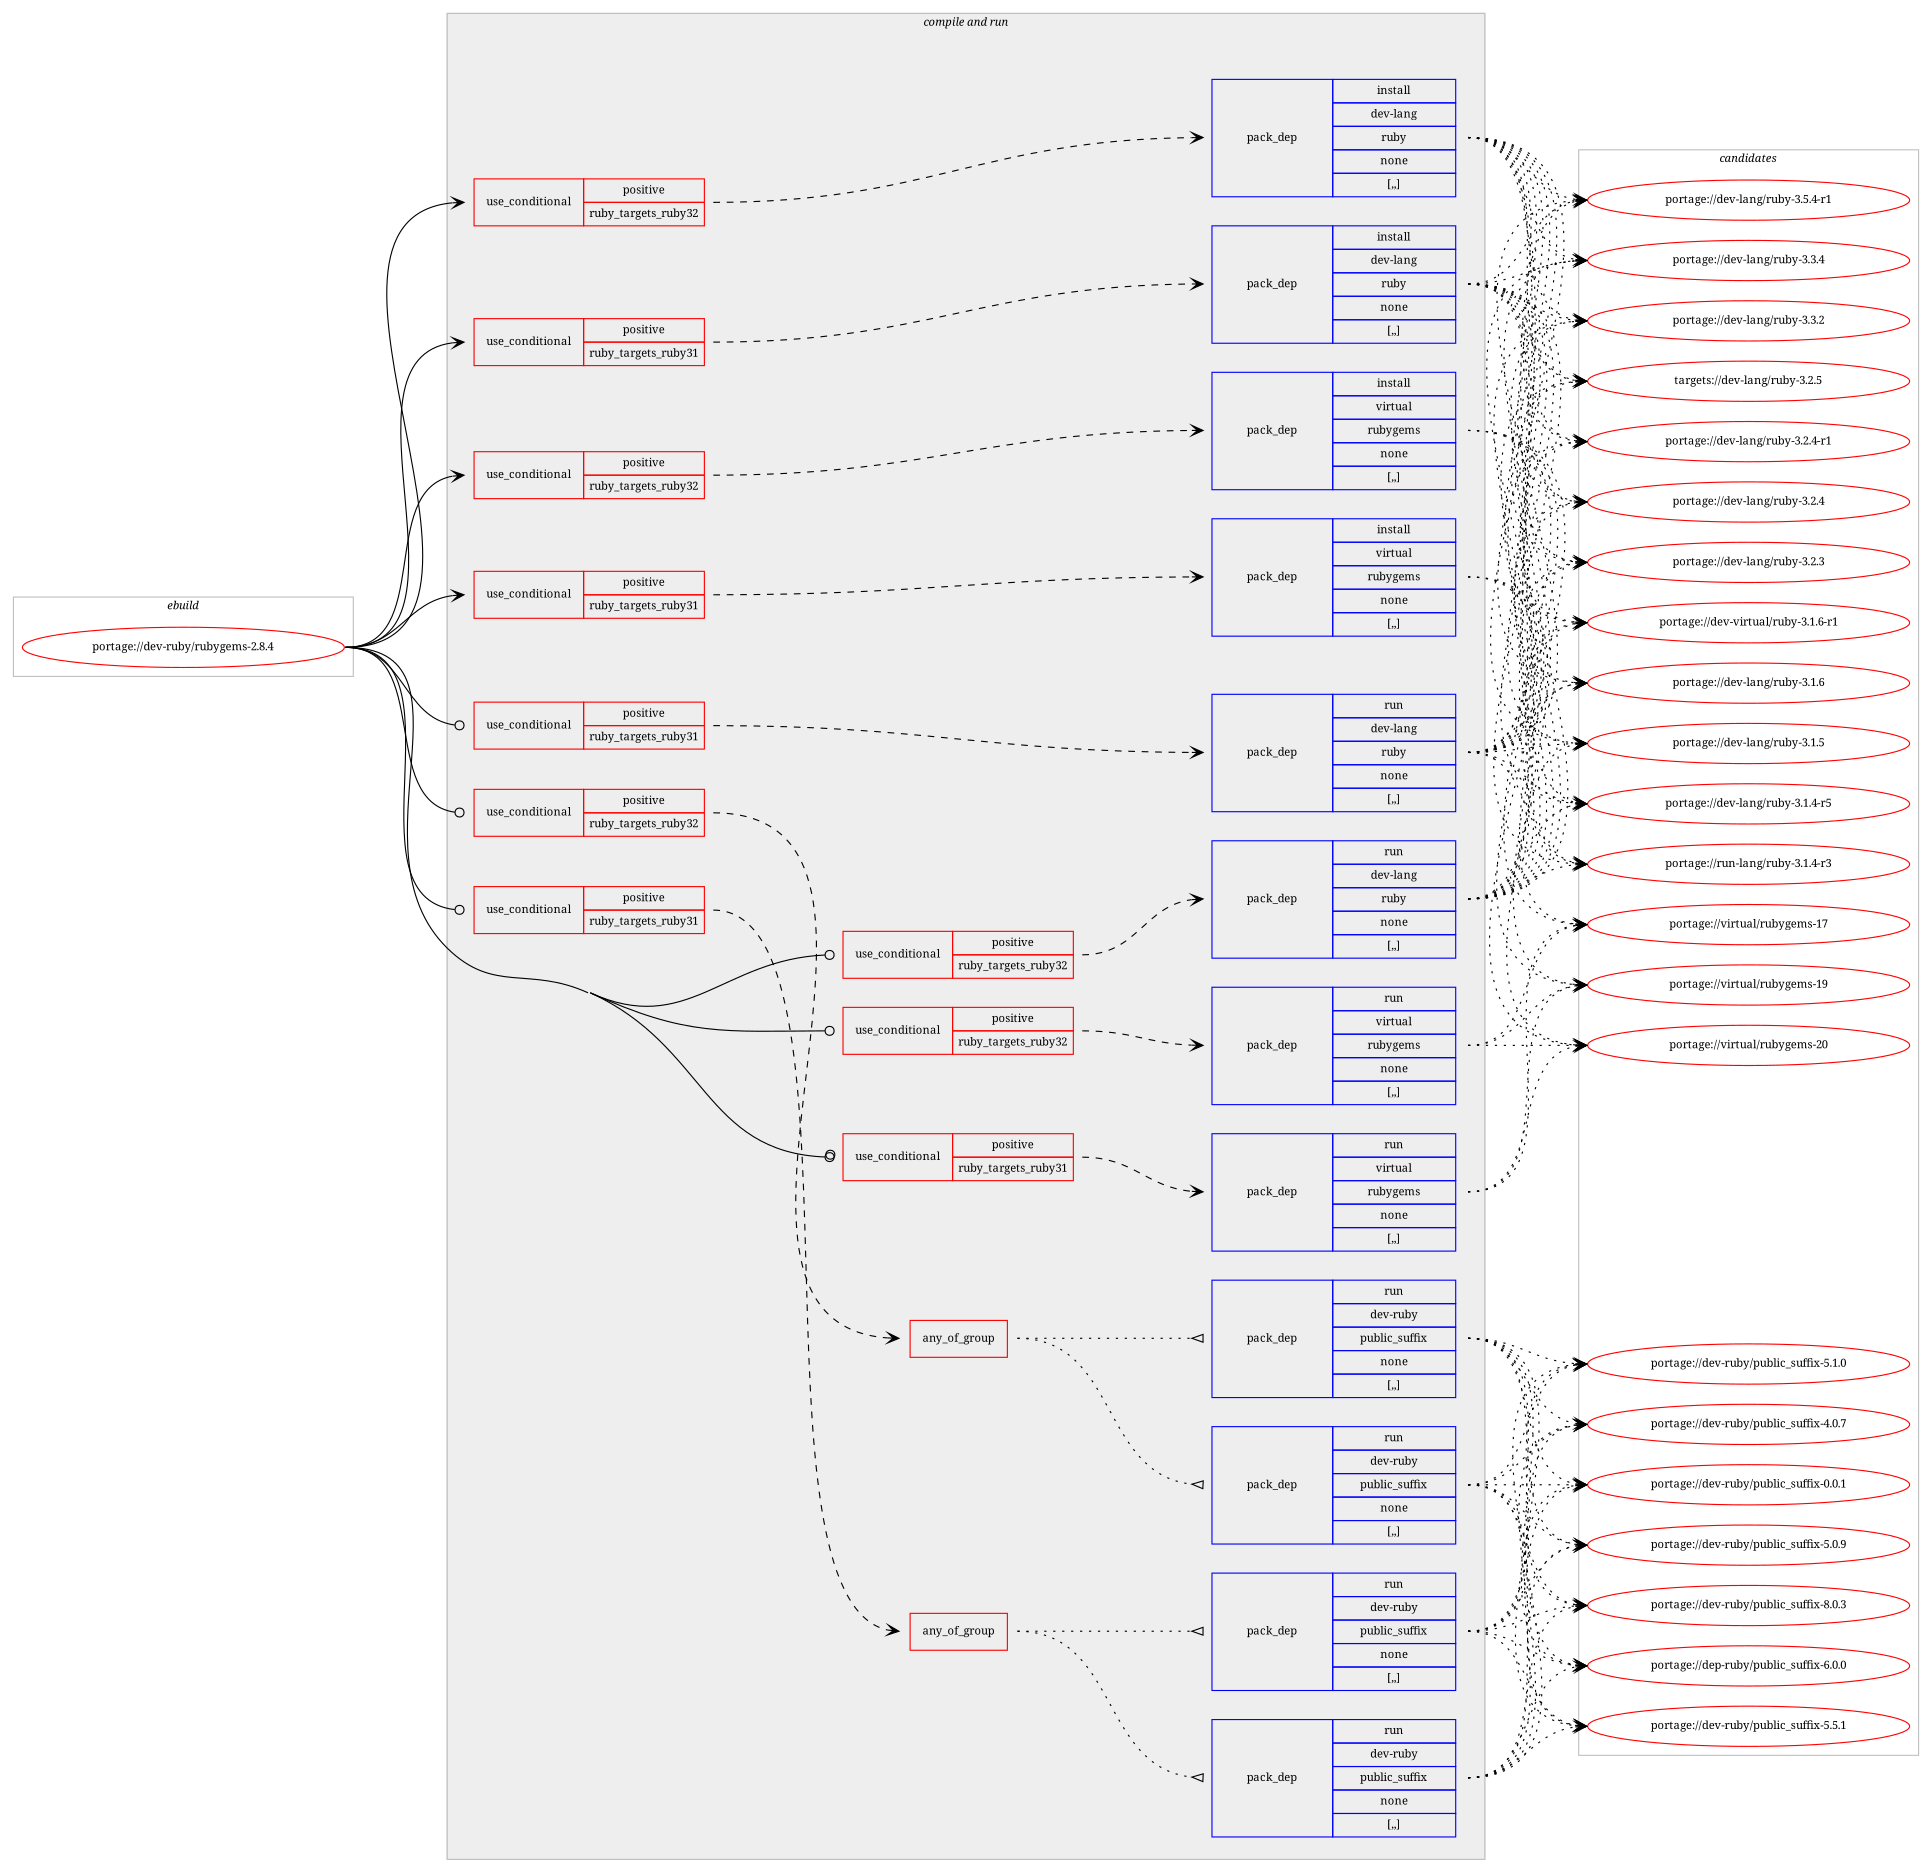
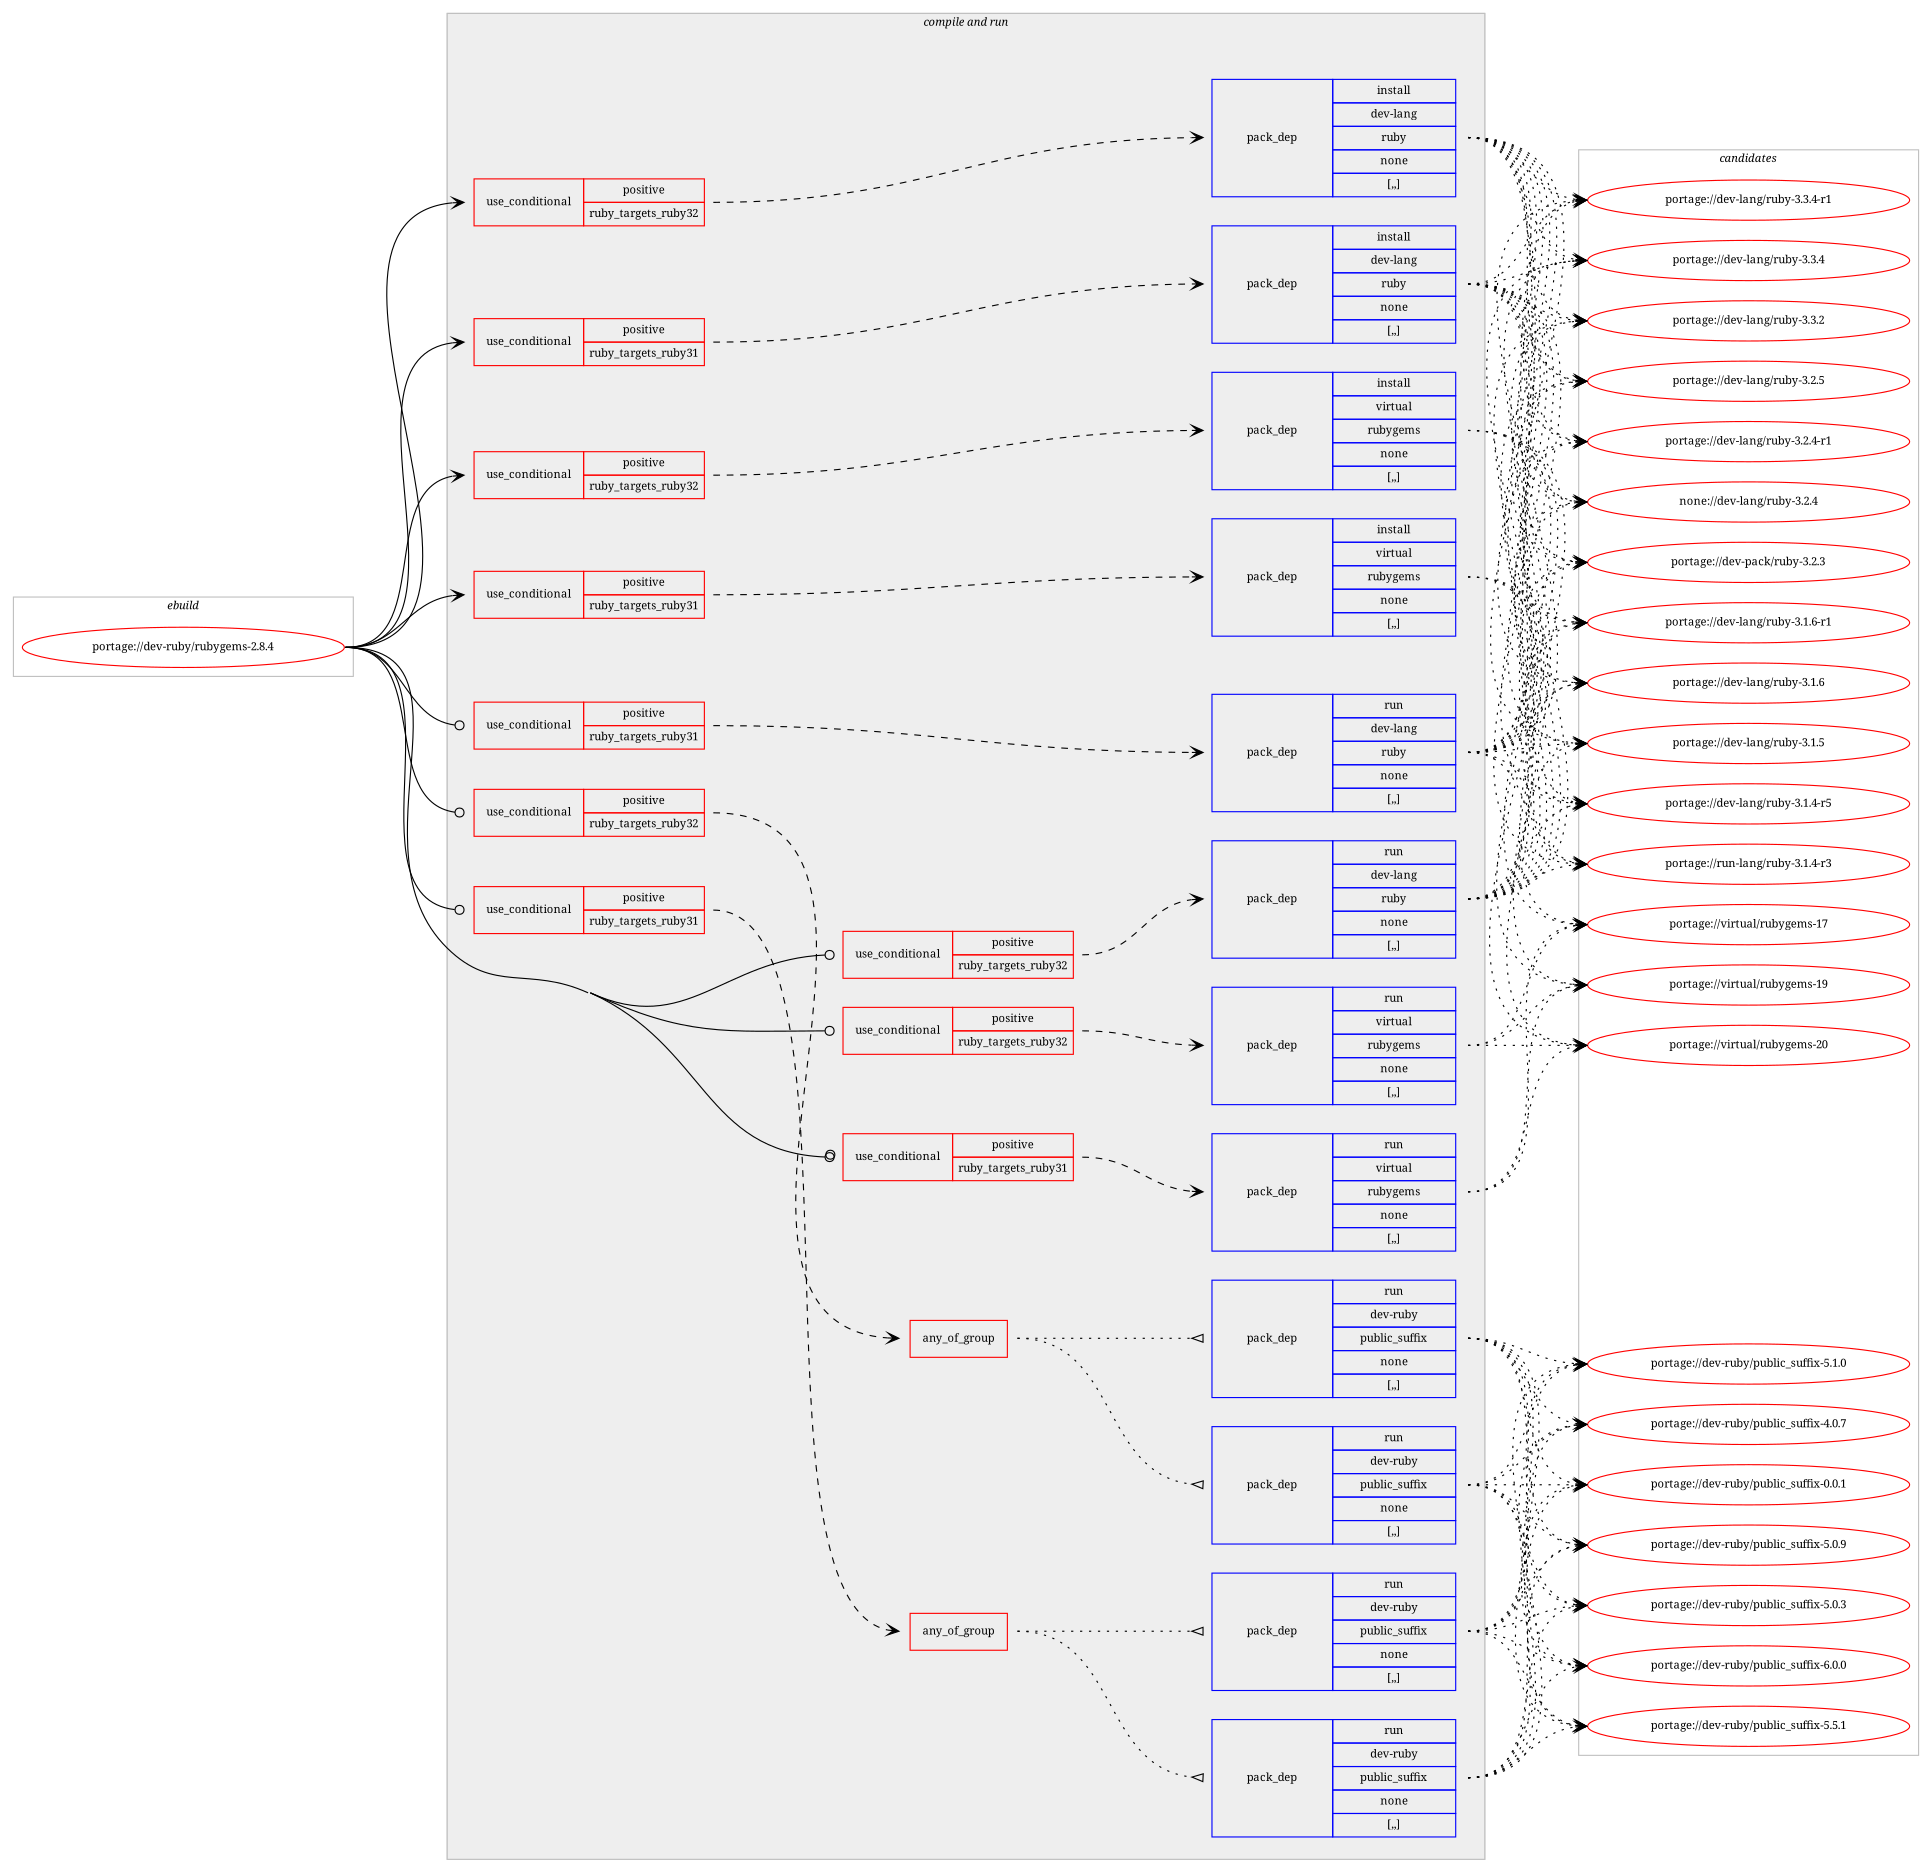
(1749, 200) -> (1749, 200)
(1749, 381) -> (1749, 381)
(1749, 502) -> (1749, 502)
(1749, 562) -> (1749, 562)
(1749, 623) -> (1749, 623)
(1749, 1606) -> (1749, 1606)
(1749, 1666) -> (1749, 1666)
